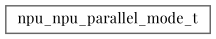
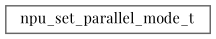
(108, 20) -> (108, 20)
